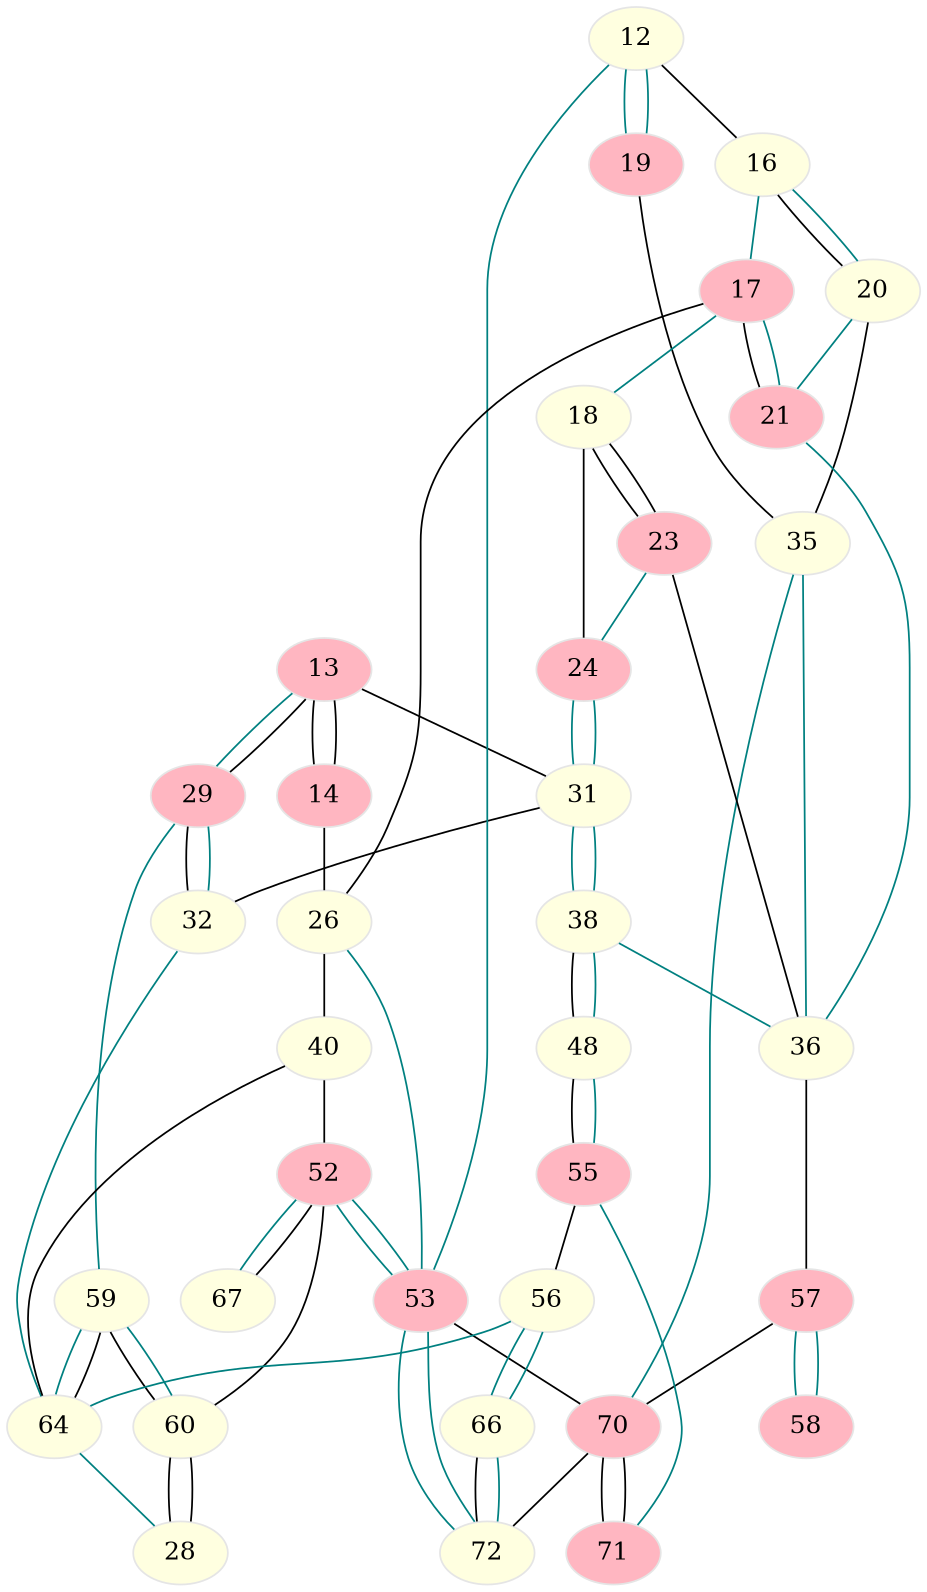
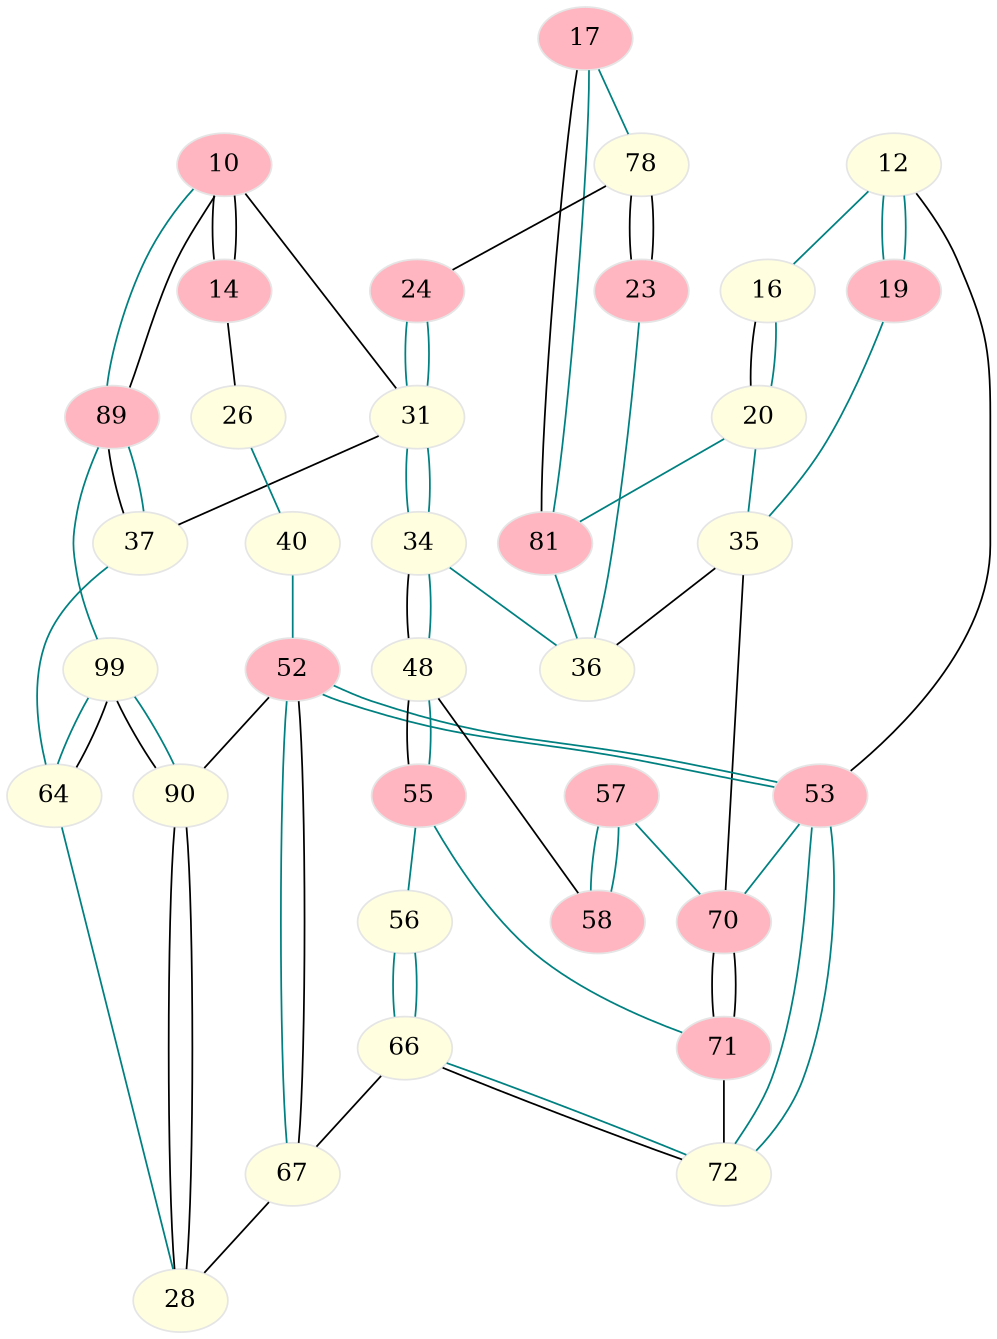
(699, 101) -> (831, 228)
(755, 228) -> none
(679, 370) -> (836, 425)
(584, 417) -> (642, 165)
(776, 417) -> (545, 543)
(848, 419) -> (752, 480)
(423, 529) -> none
(624, 607) -> none
(487, 653) -> (990, 497)
(324, 670) -> (224, 165)
(729, 774) -> (622, 481)
(198, 796) -> (112, 417)
none -> (508, 796)
(805, 796) -> (666, 607)
(198, 922) -> (140, 543)
(584, 922) -> (419, 543)
(713, 968) -> (734, 733)
(324, 985) -> (263, 476)
(410, 1103) -> none
(324, 1111) -> (293, 607)
none -> (349, 1111)
(806, 1174) -> none
(113, 1175) -> none
none -> (237, 1237)
(565, 1238) -> (412, 859)
(102, 1301) -> (110, 670)
(498, 1352) -> (772, 859)
(301, 1364) -> none
(710, 1364) -> (668, 859)
(181, 1427) -> (181, 796)
(551, 1490) -> (724, 1111)
